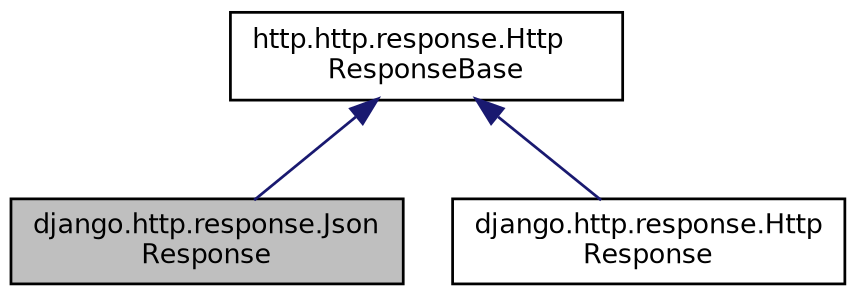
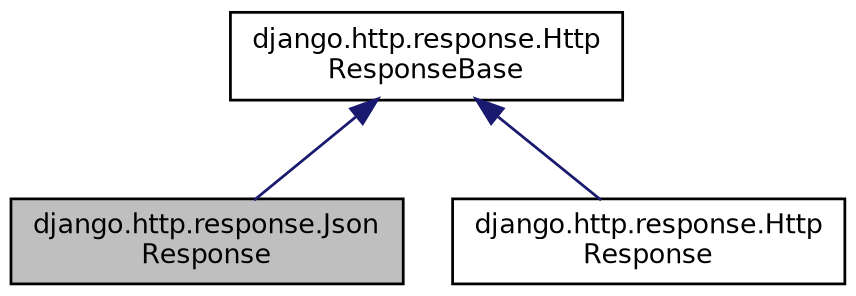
(427, 56) -> (427, 56)
